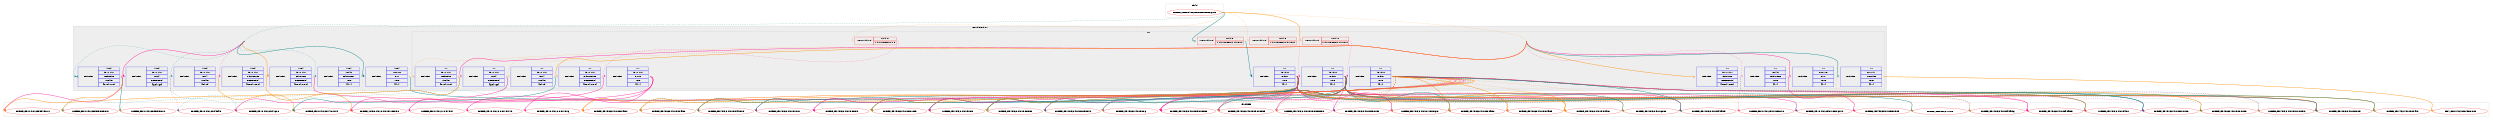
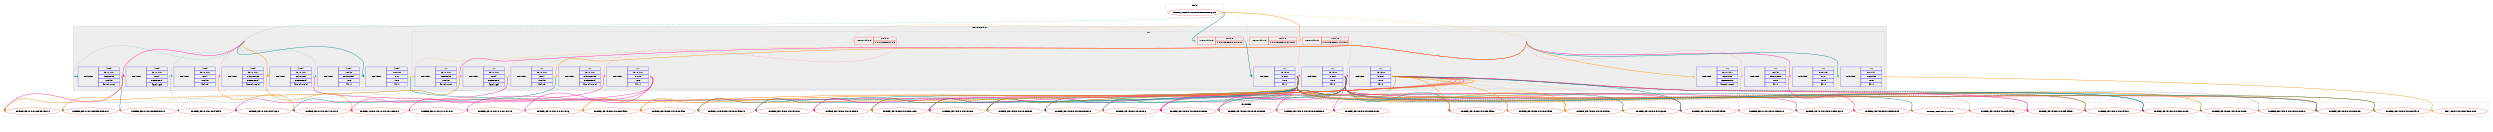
(726, 111) -> (726, 111)
(1420, 111) -> none
(2402, 111) -> (2402, 111)
